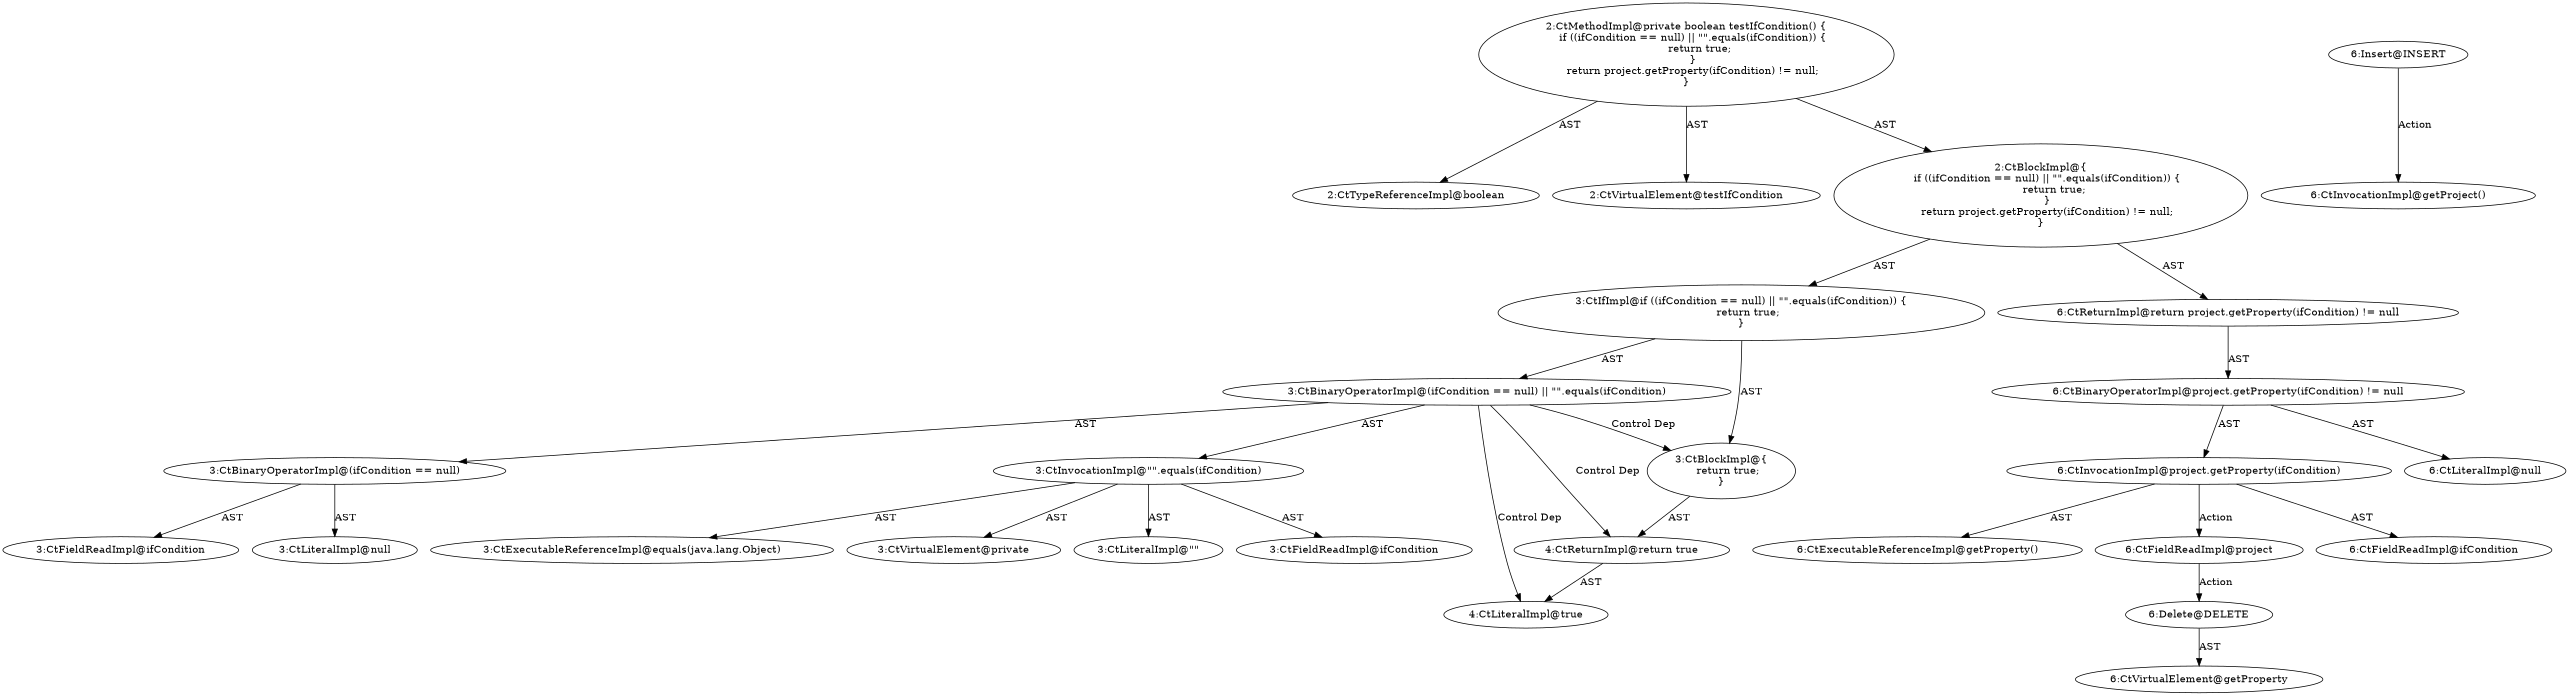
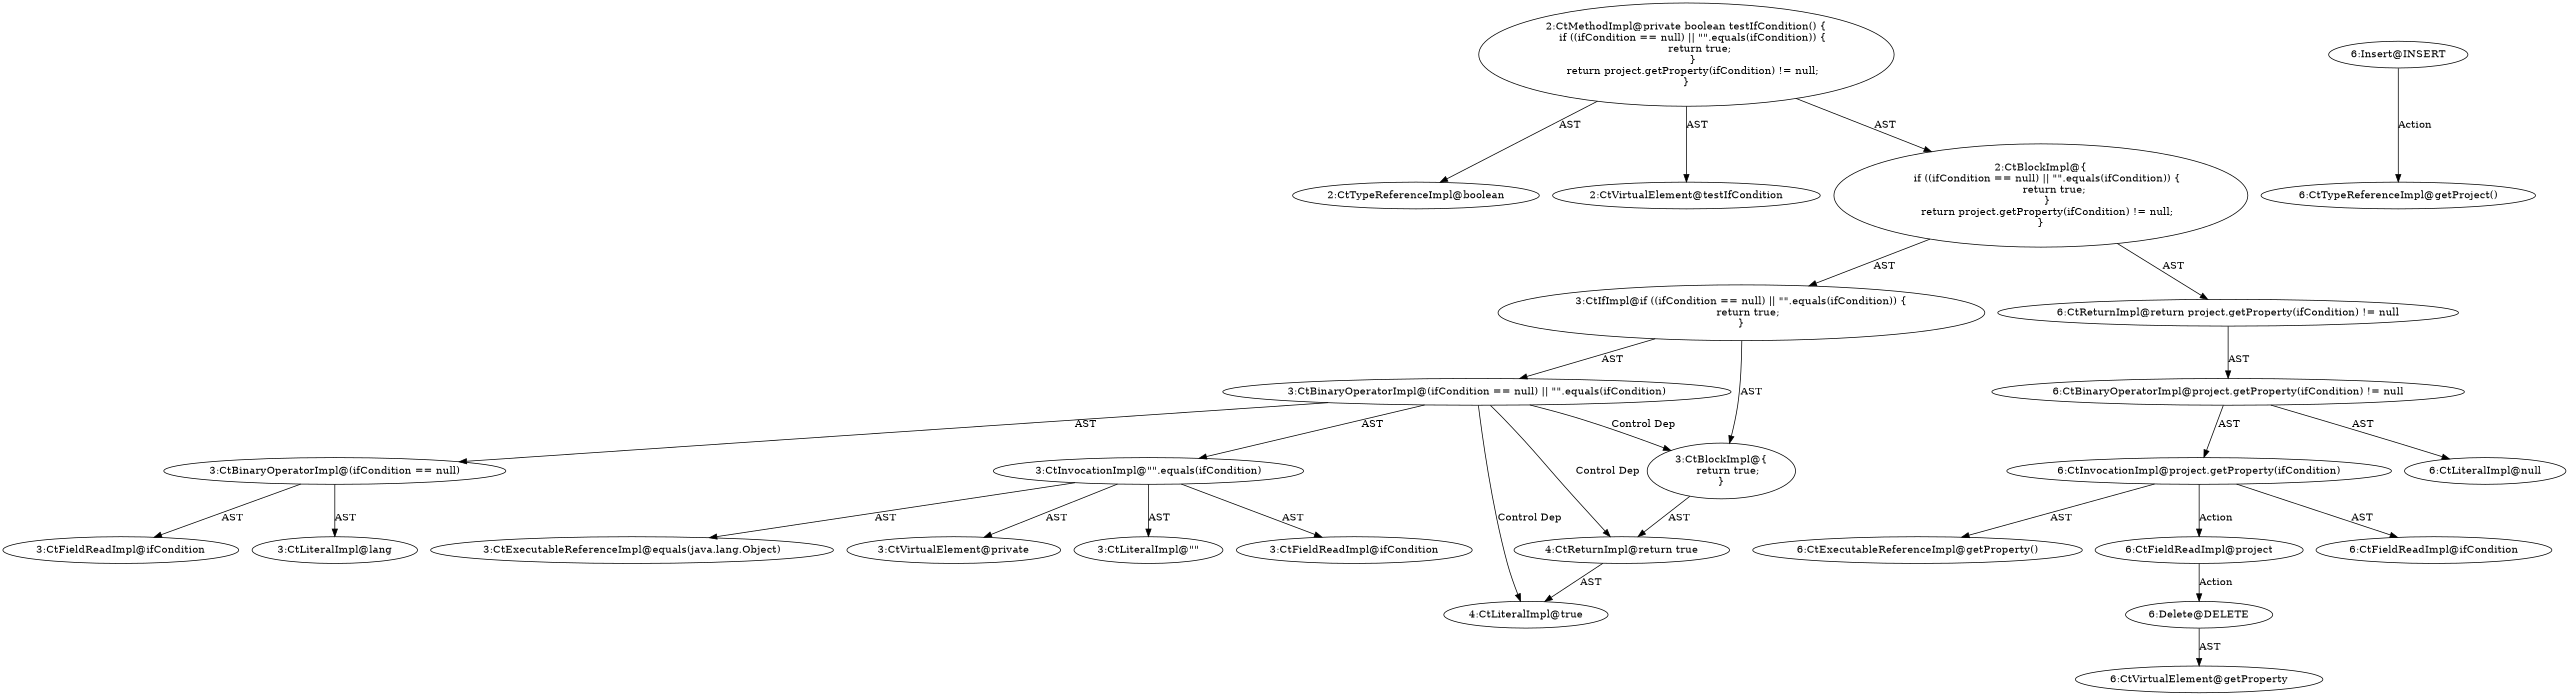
(2398, 195) -> (2398, 195)
(335, 550) -> (335, 550)
